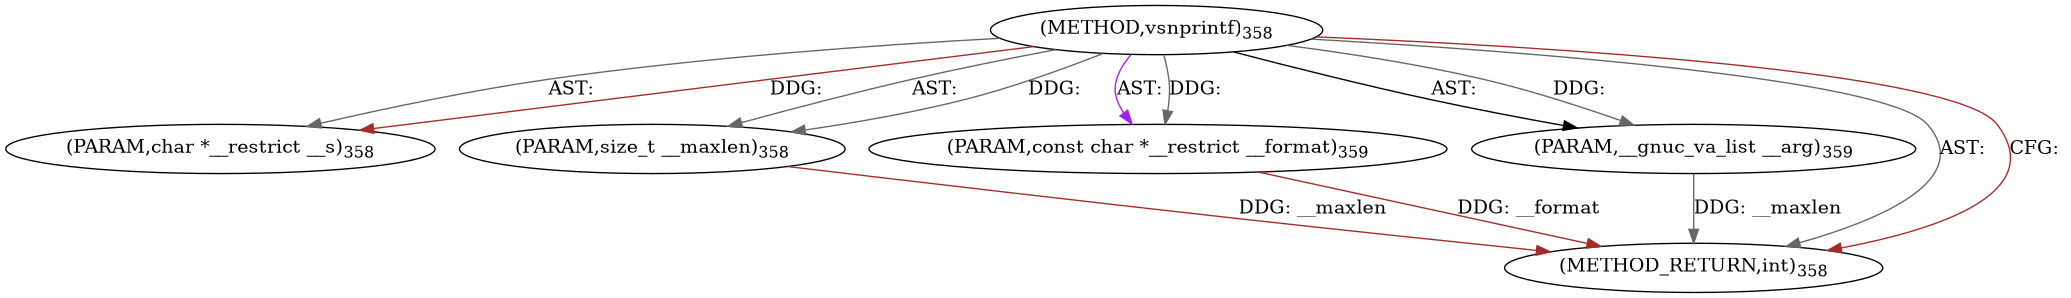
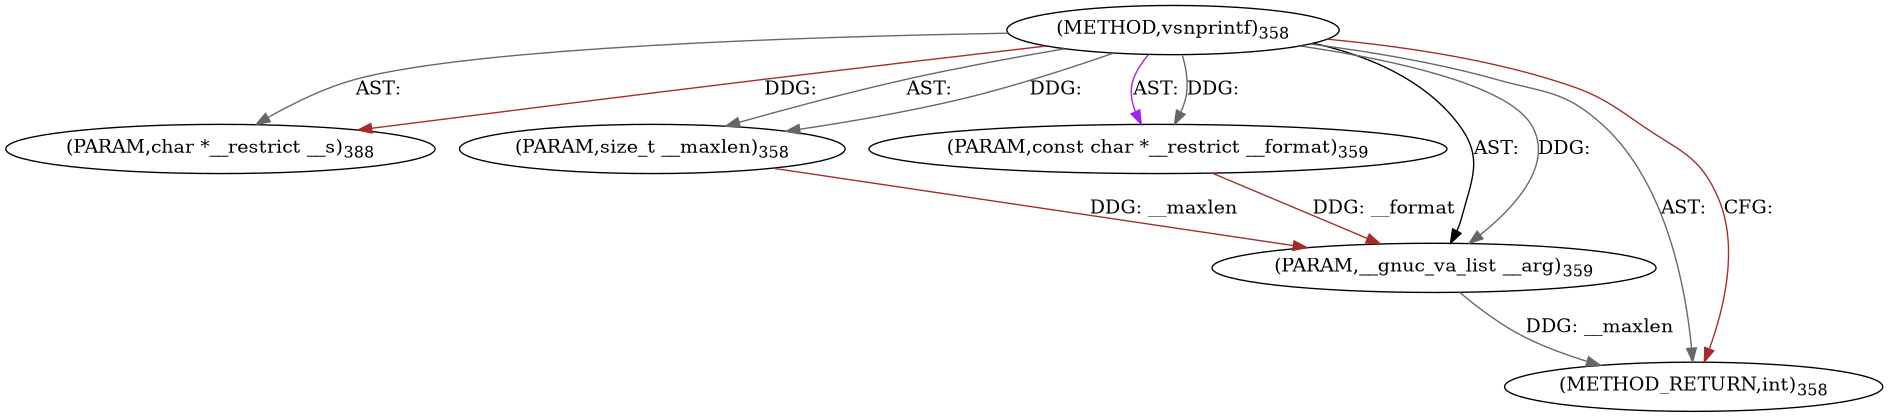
(359, 147) -> (359, 147)
(1423, 208) -> (1290, 206)
(1162, 210) -> (1033, 207)
